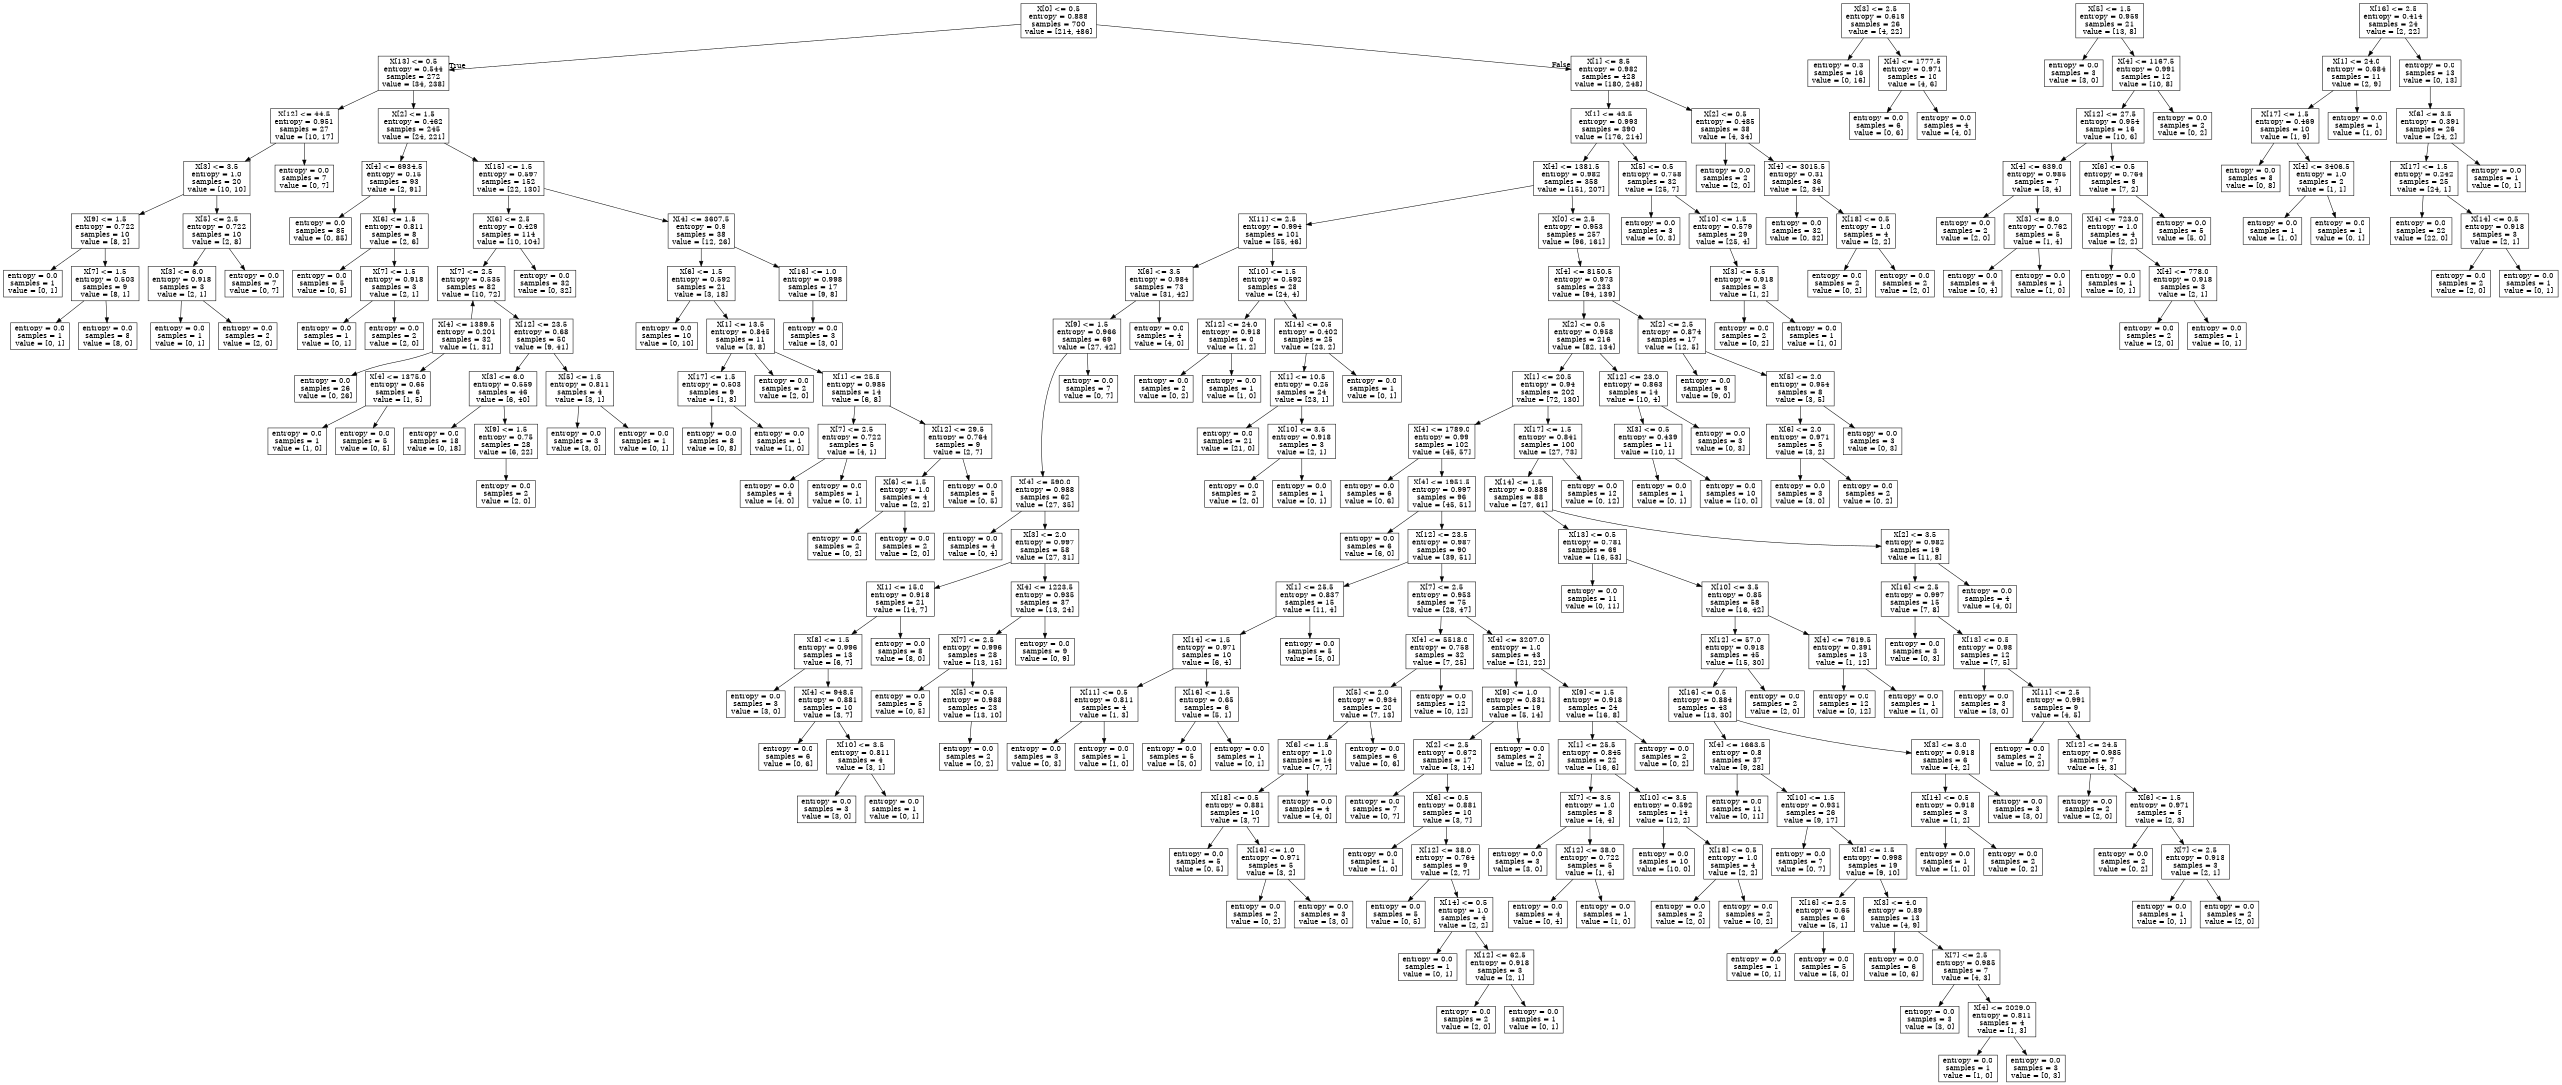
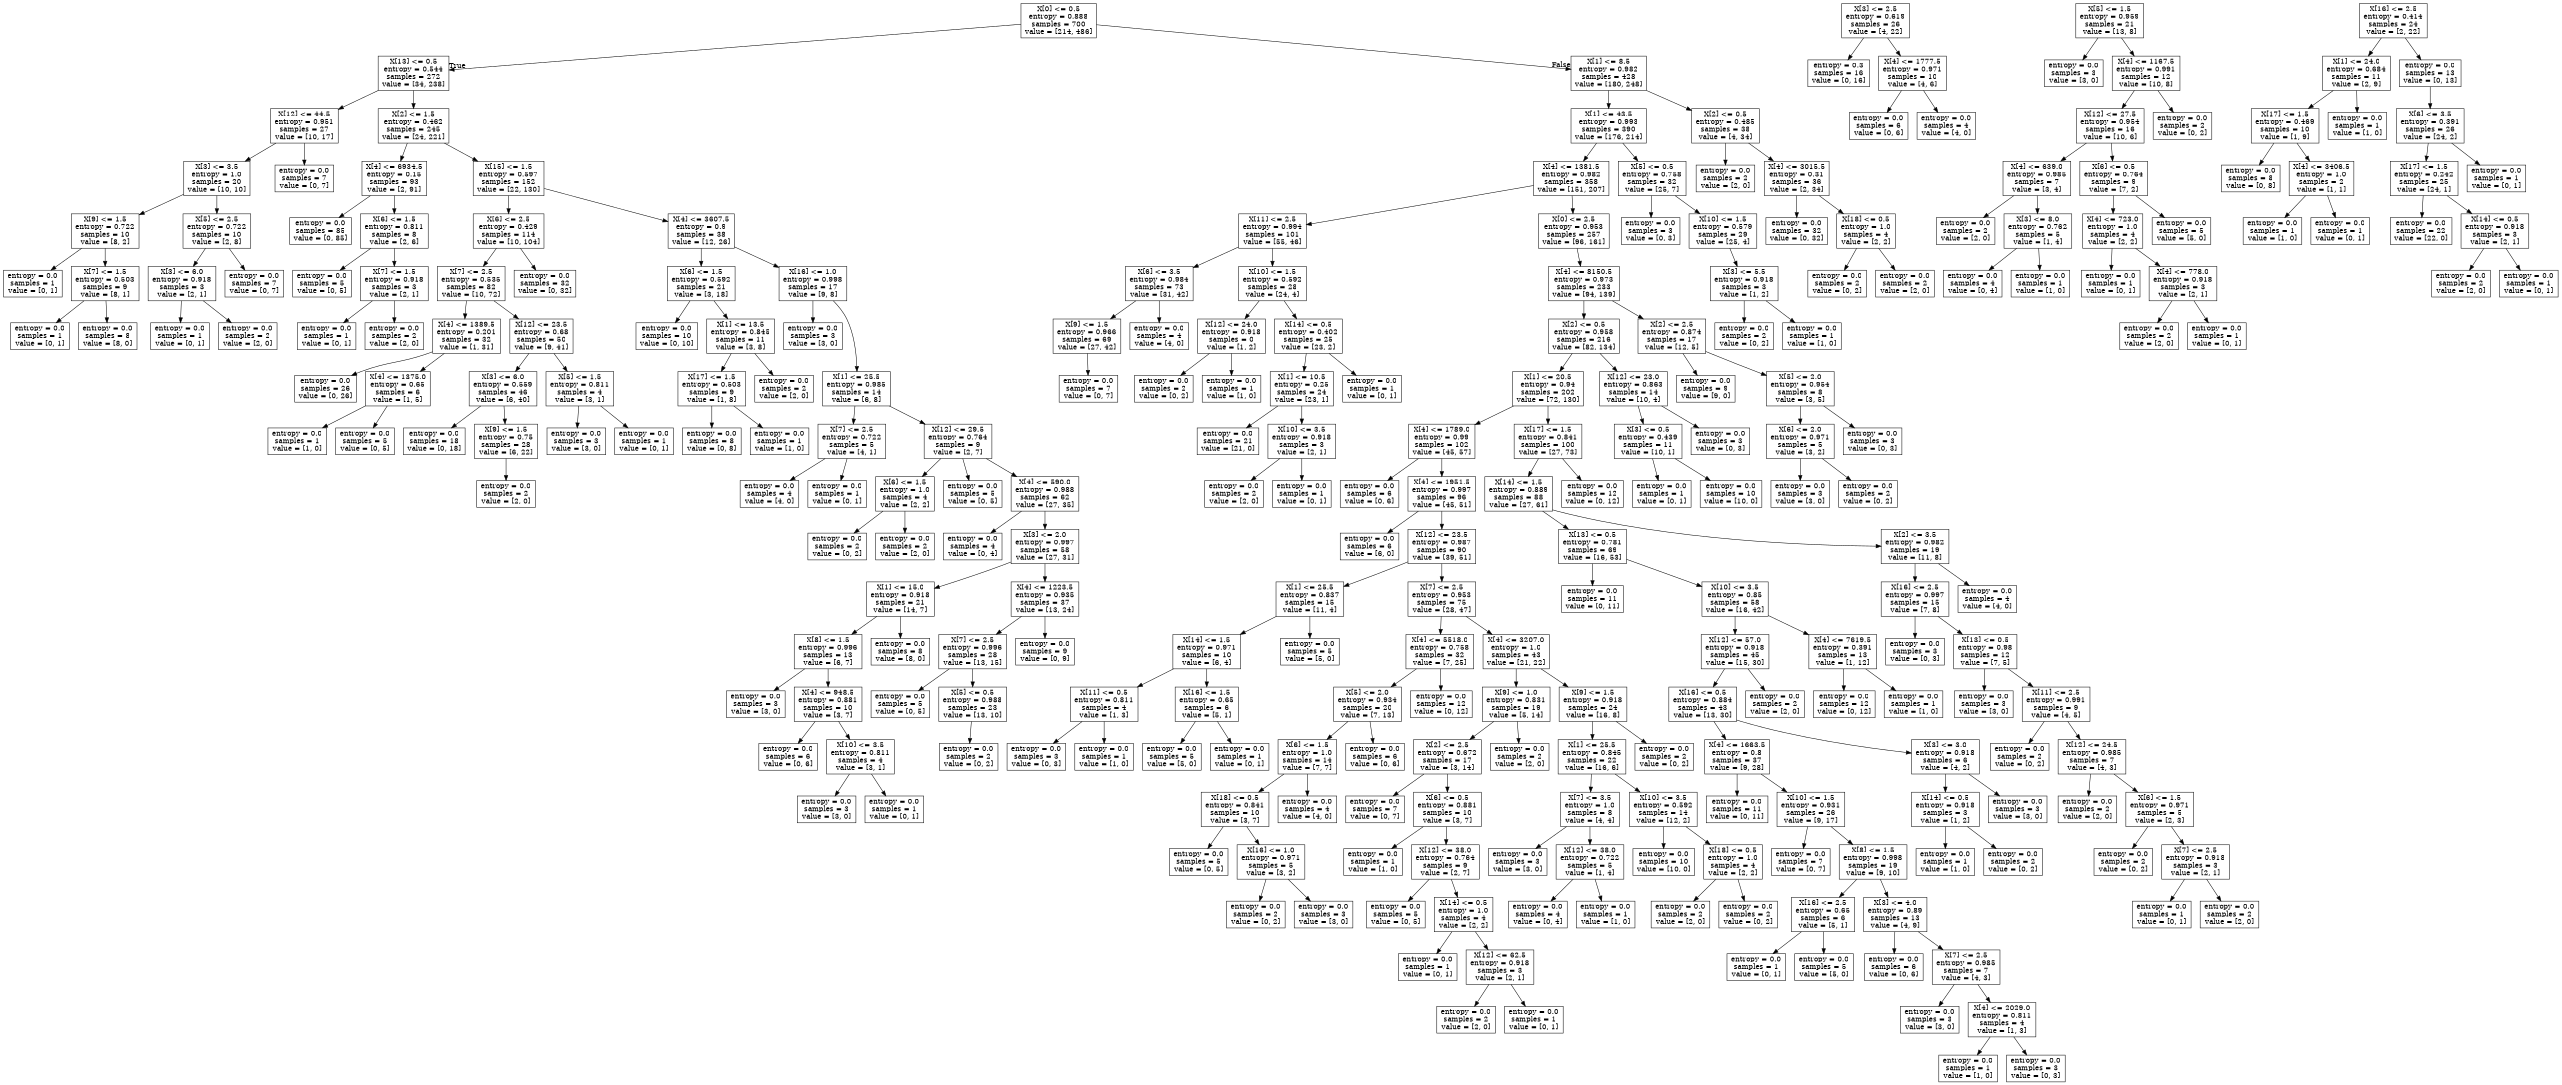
(472, 312) -> (466, 307)
(796, 361) -> (851, 331)
(1044, 410) -> (999, 466)
(1235, 809) -> (1235, 809)
